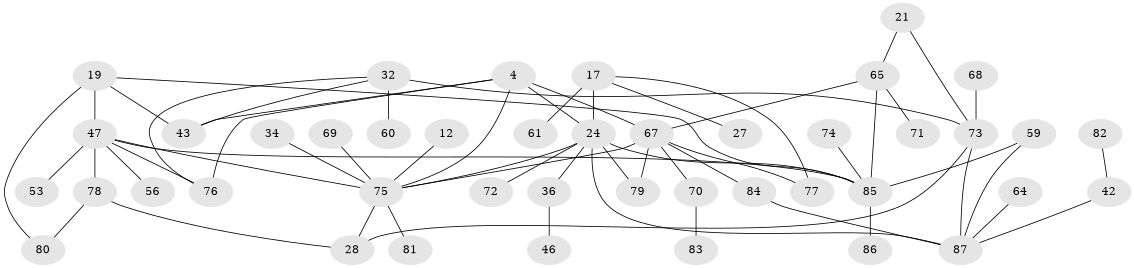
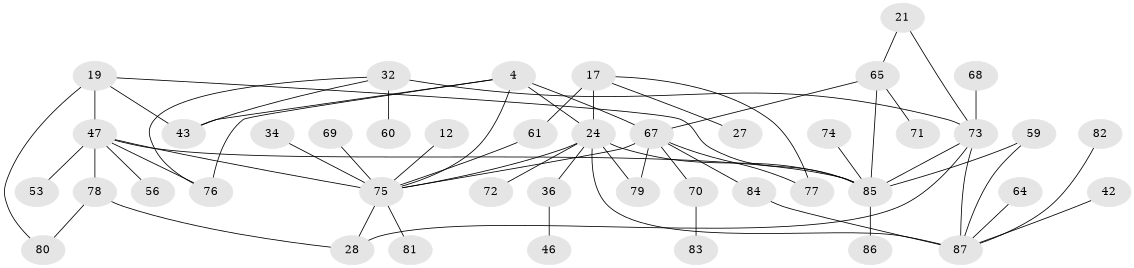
none -> (923, 163)
(1105, 163) -> (1047, 208)
none -> (459, 164)
